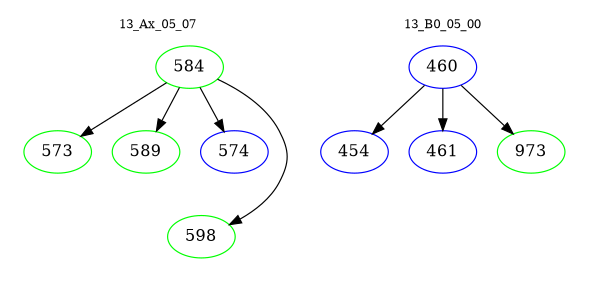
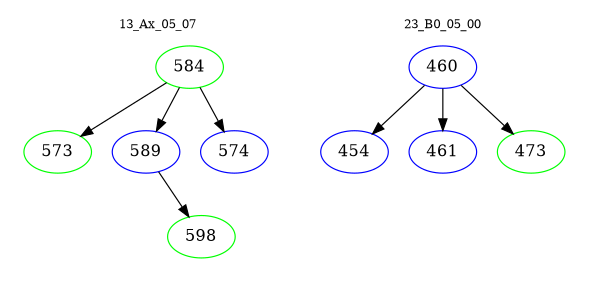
(443, 25) -> (443, 25)
(285, 143) -> (170, 189)
(146, 152) -> (146, 152)
(531, 152) -> (531, 152)
